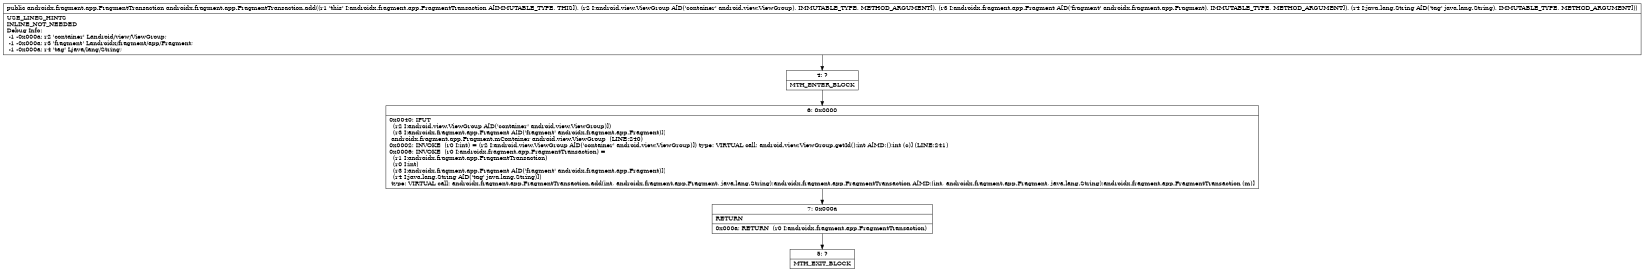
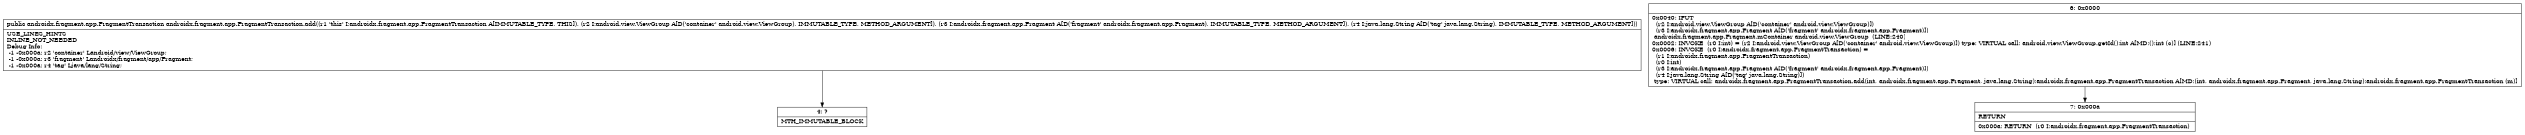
(822, 85) -> (822, 122)
(822, 96) -> none
(822, 259) -> none
